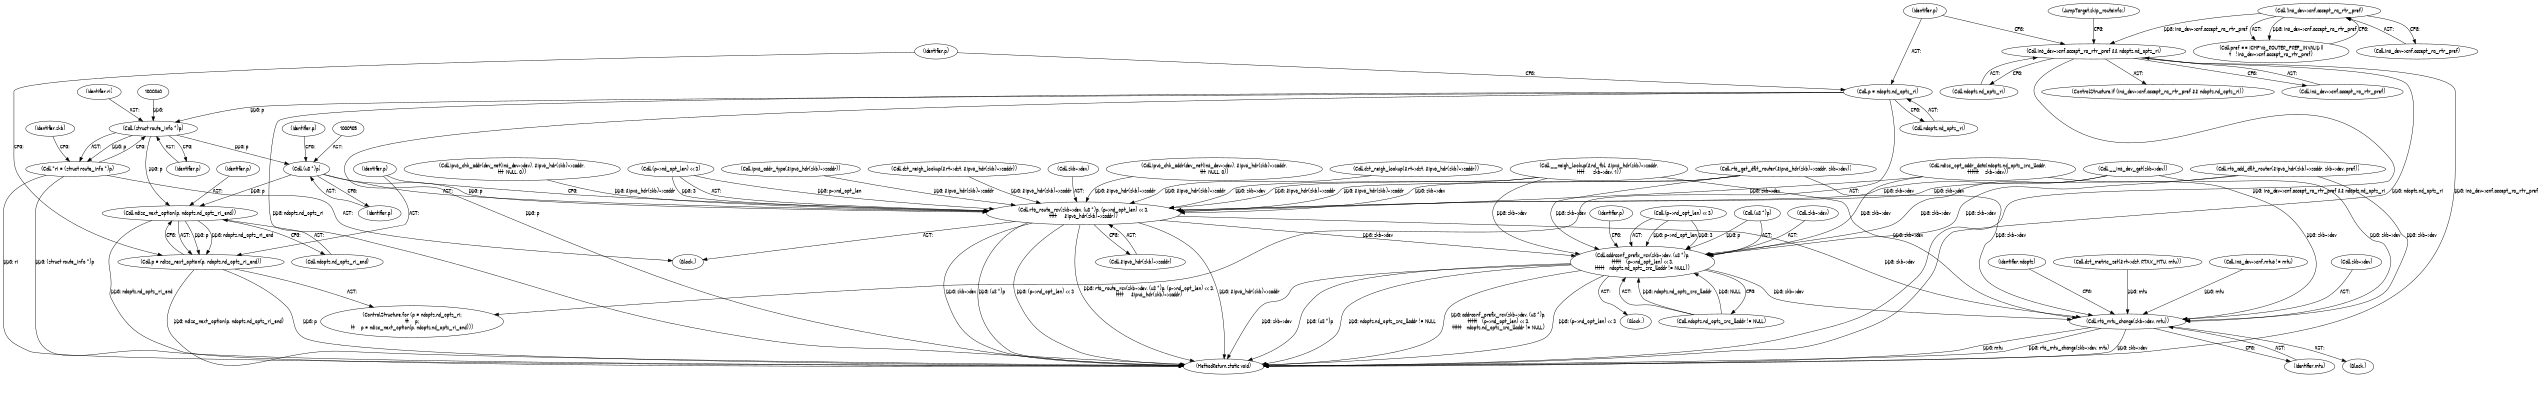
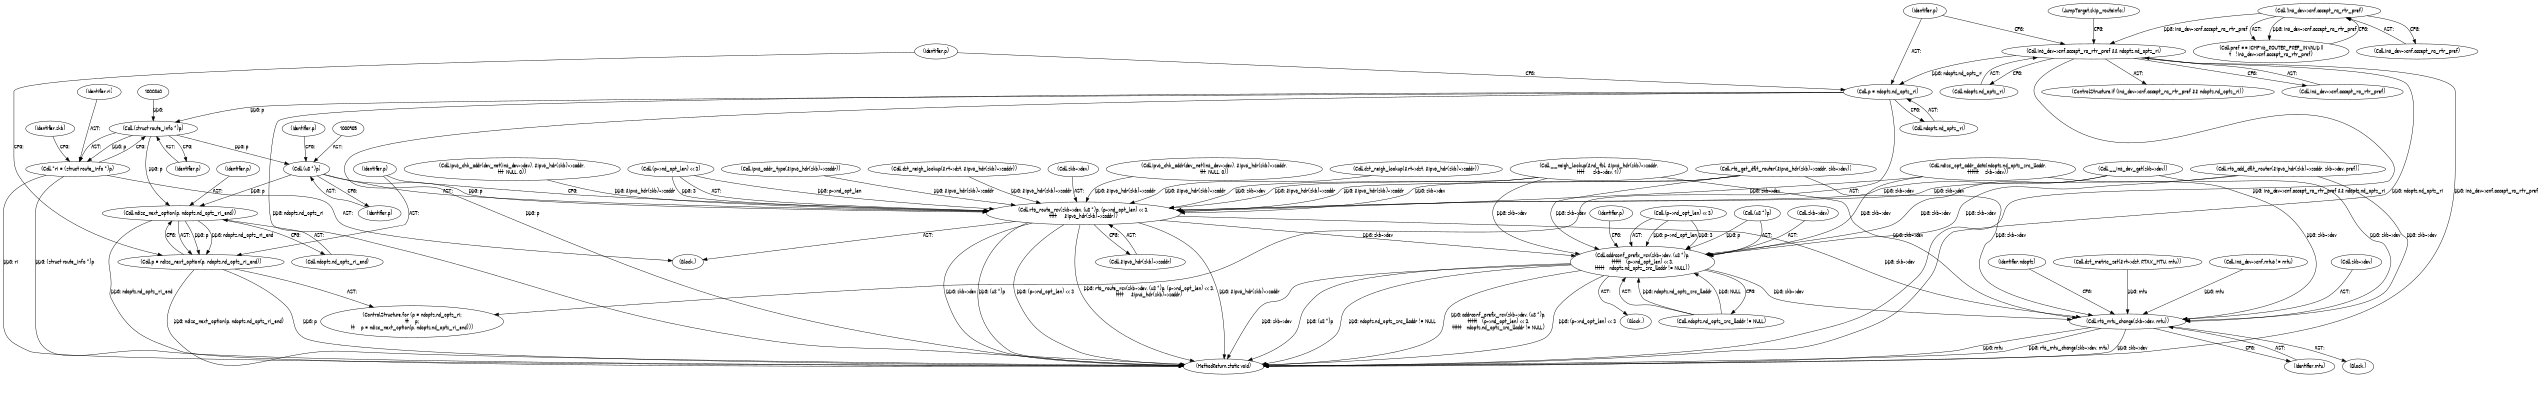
none -> (1958, 64)
(124, 109) -> (88, 128)
